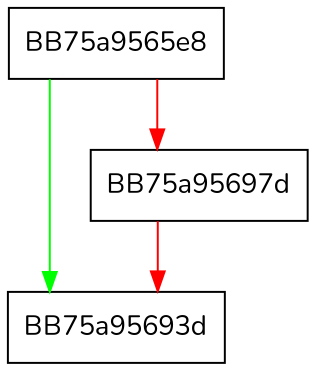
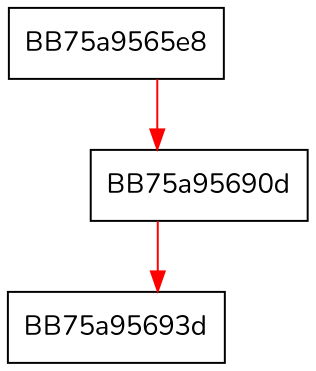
(50, 176) -> none
(199, 185) -> (199, 185)
